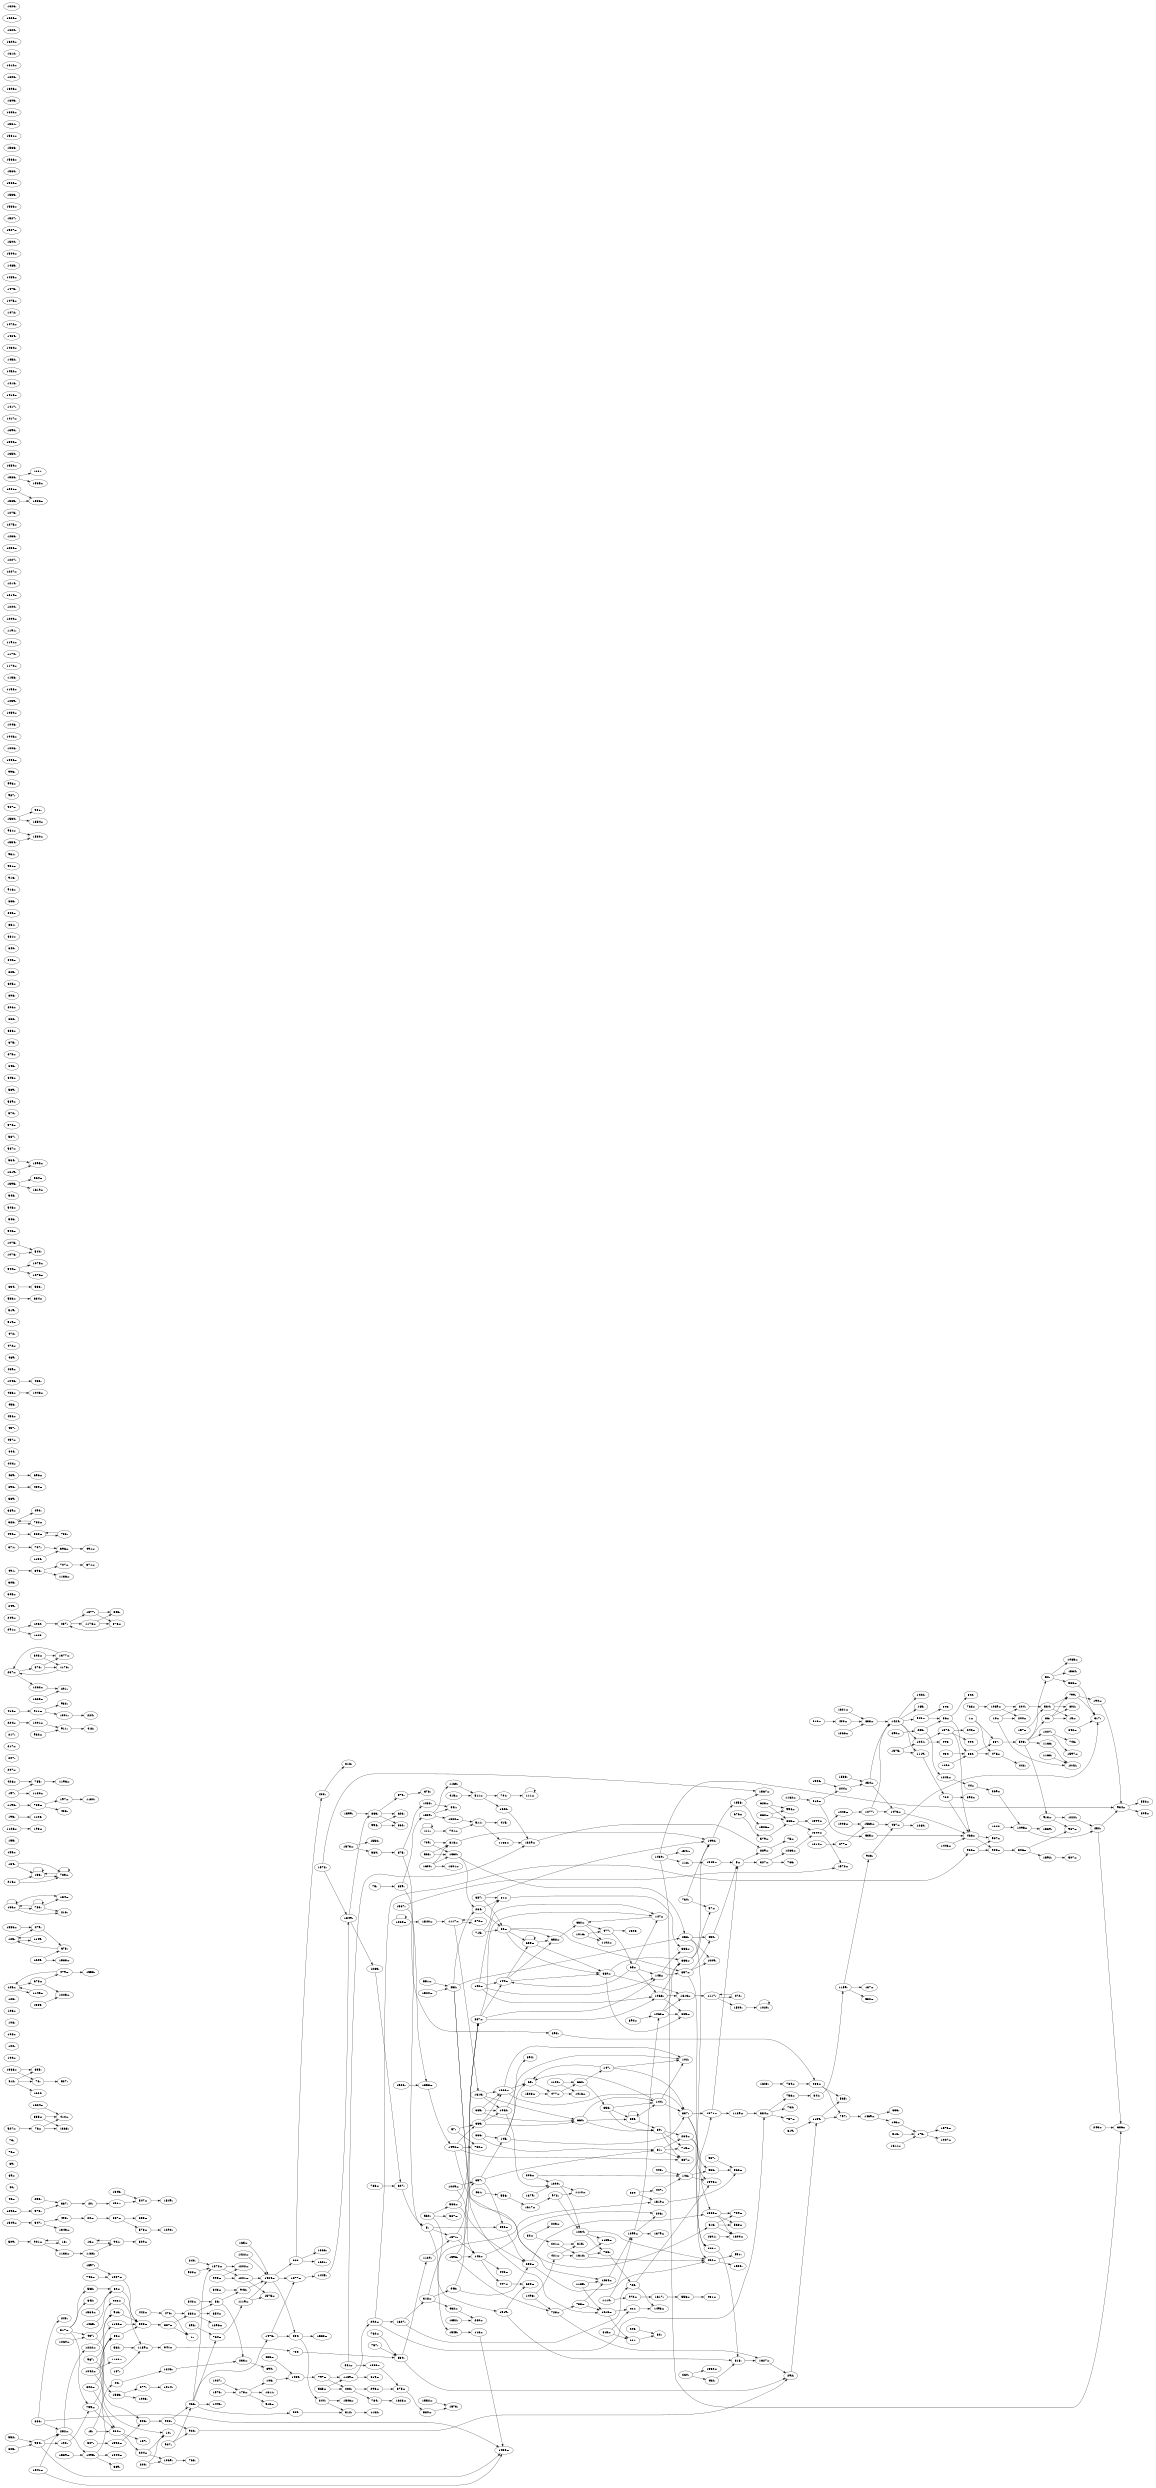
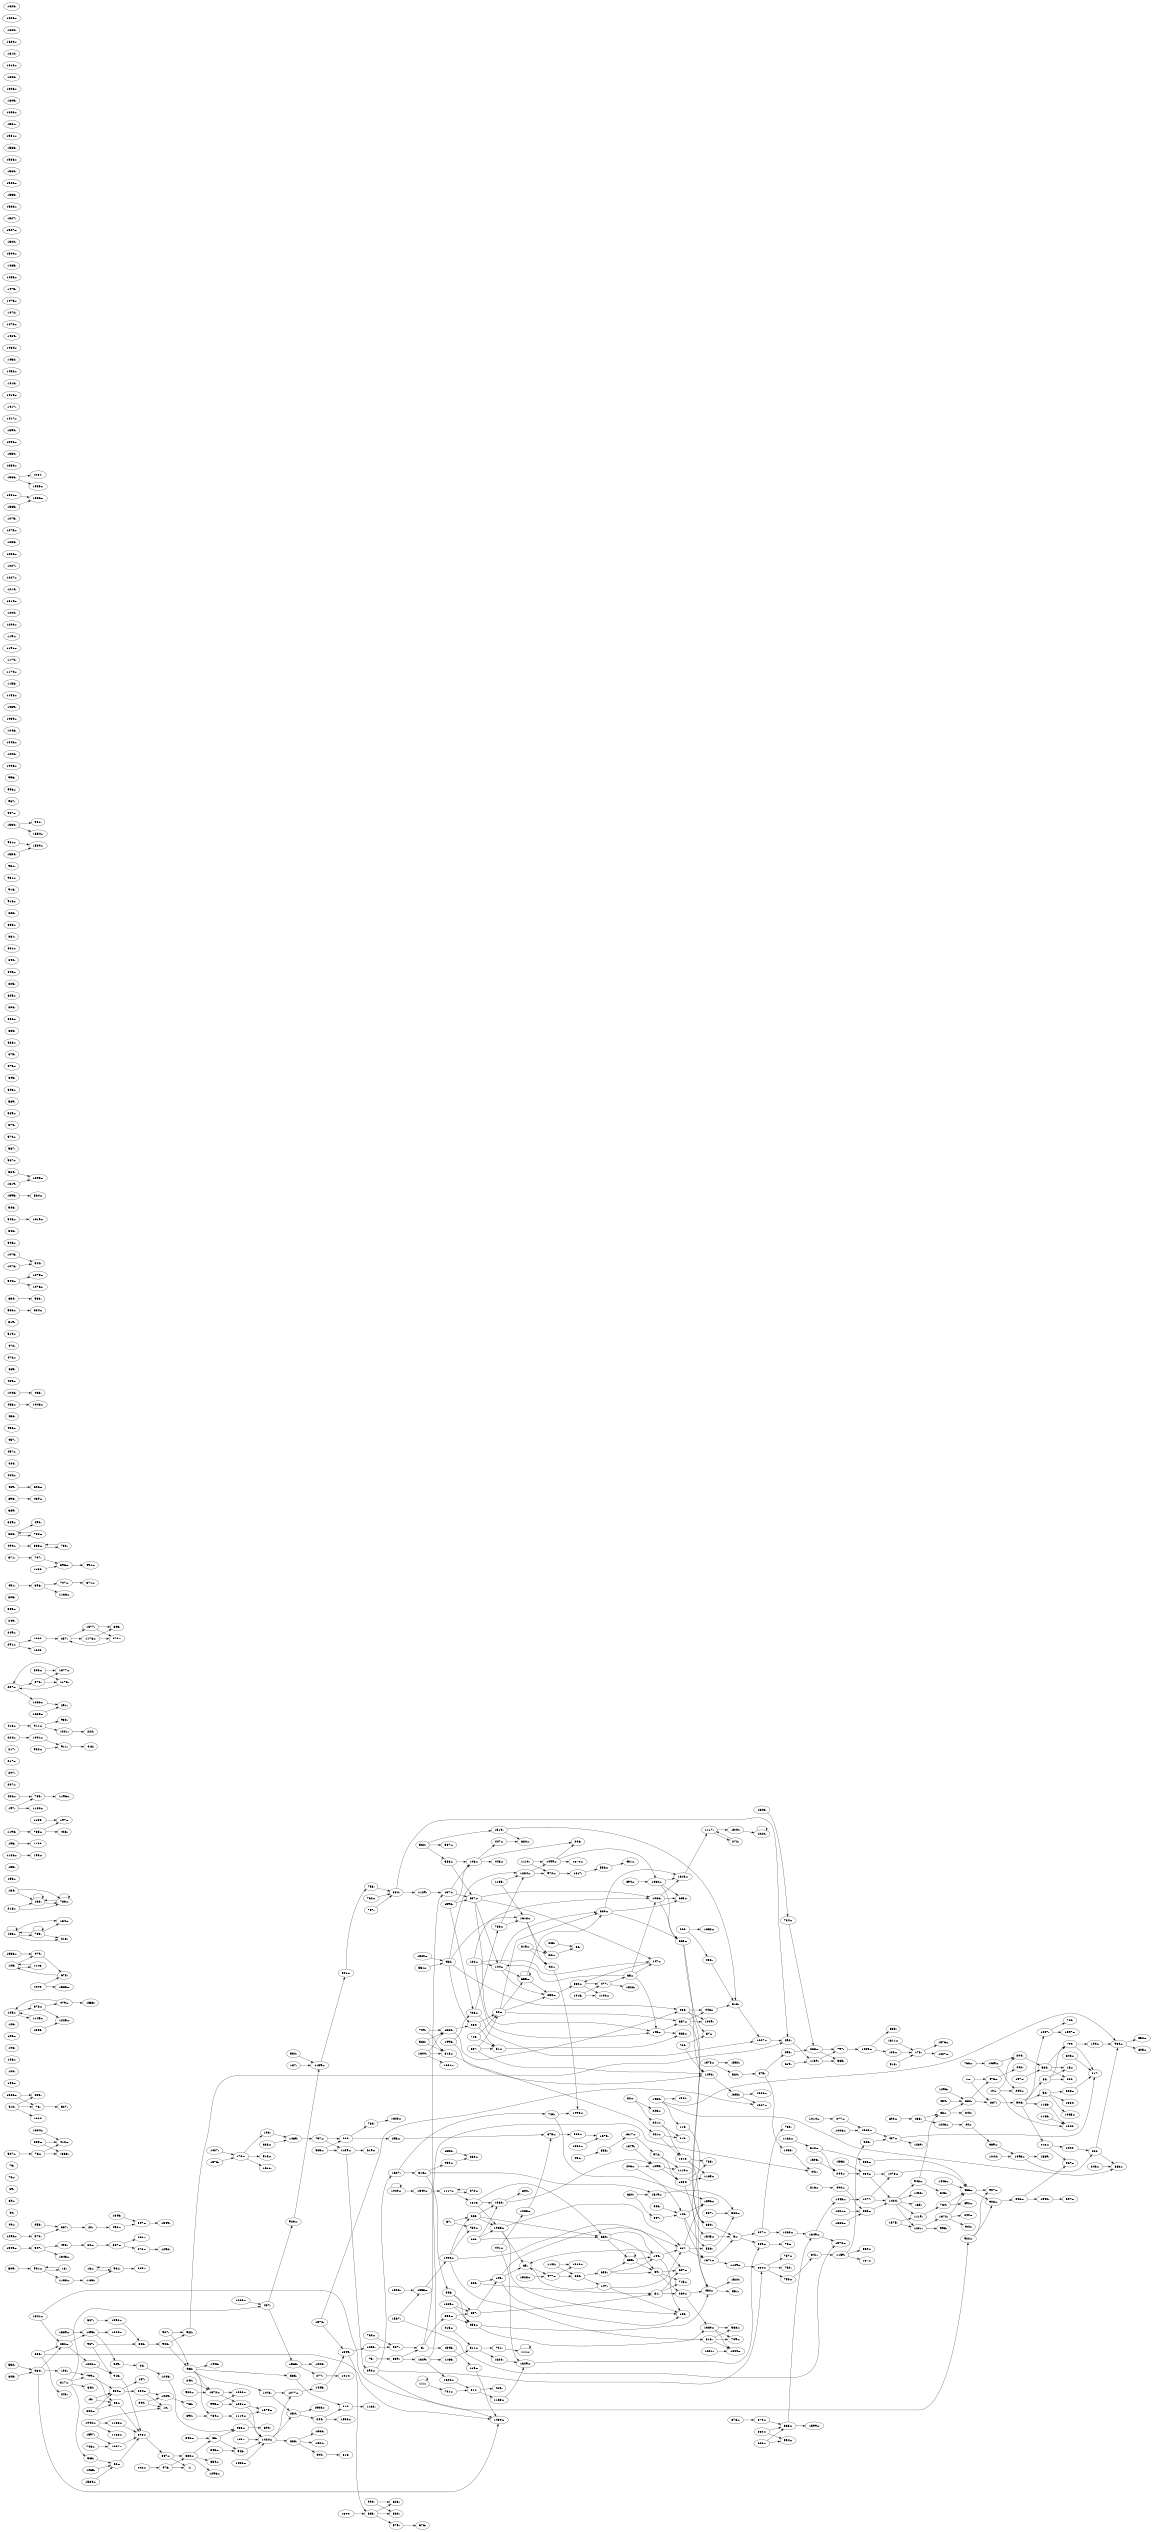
(24, 1187) -> (23, 1219)
(76, 1799) -> (50, 1820)
none -> (538, 1874)
(494, 2201) -> (460, 2315)
(619, 2268) -> none
(104, 2423) -> (129, 2365)
